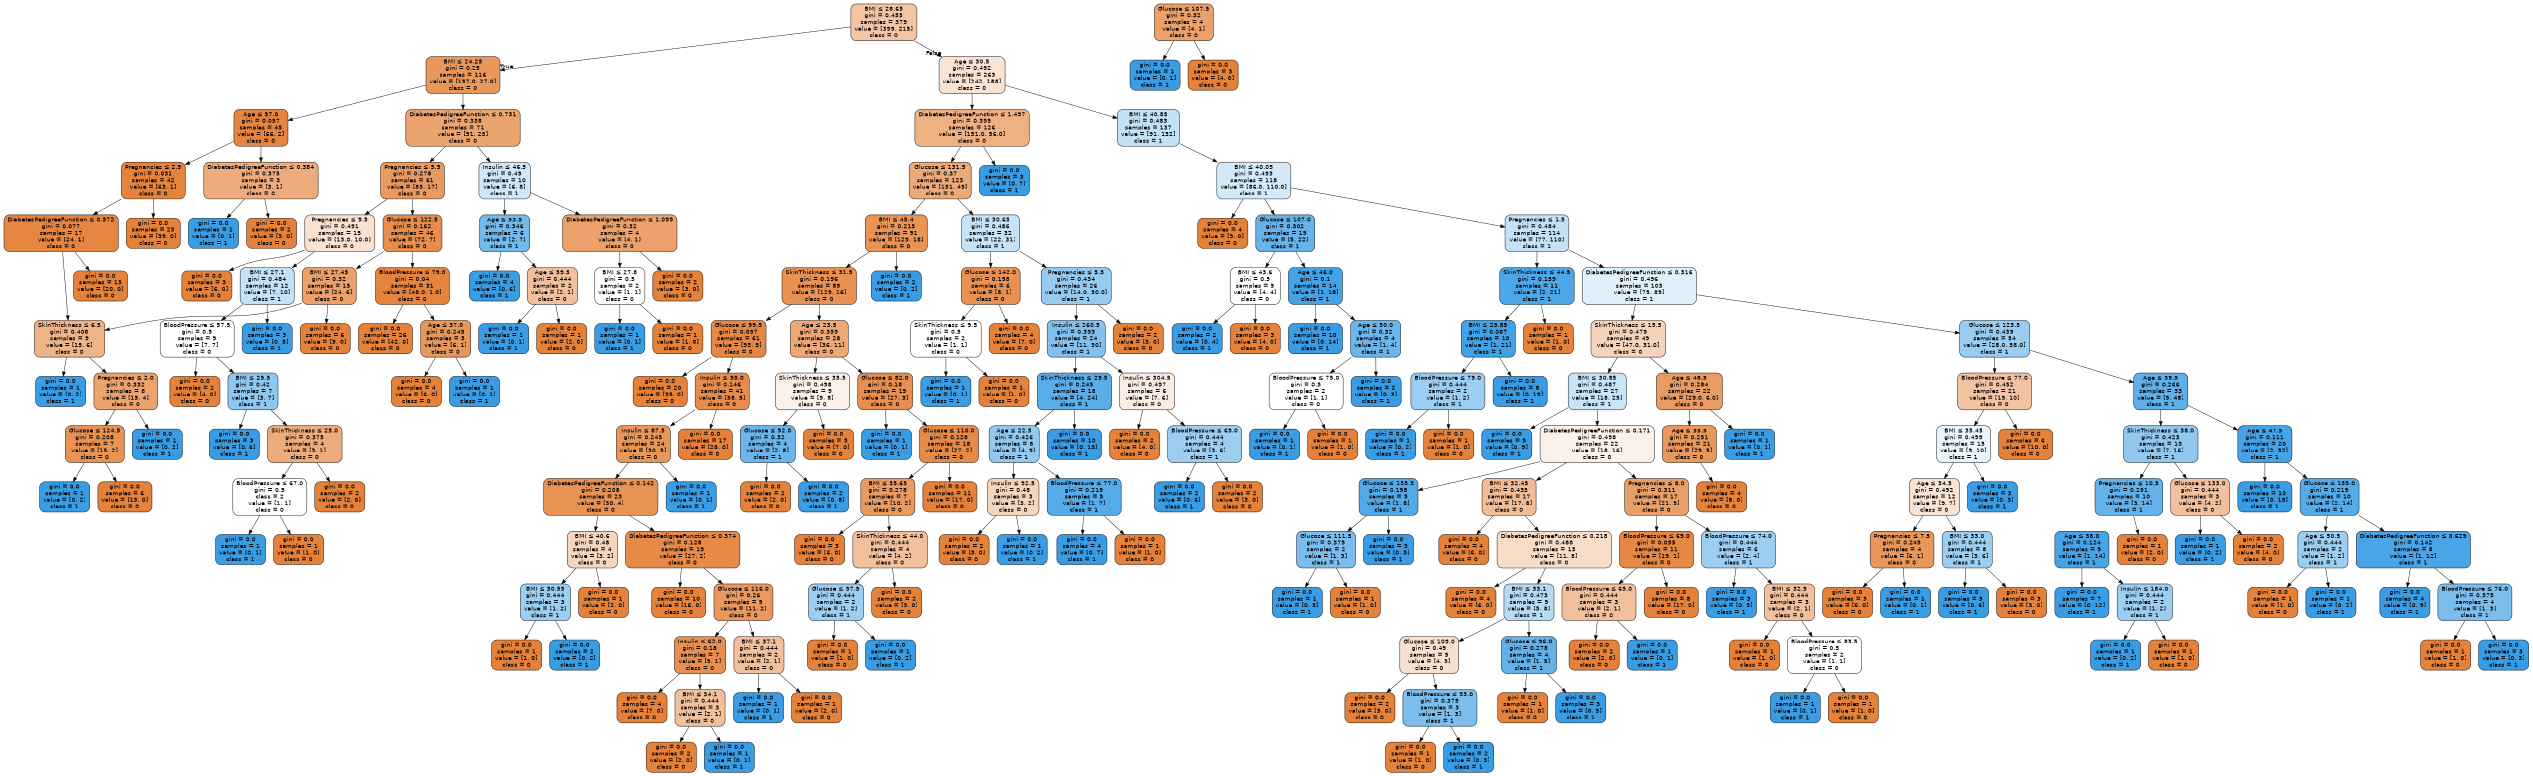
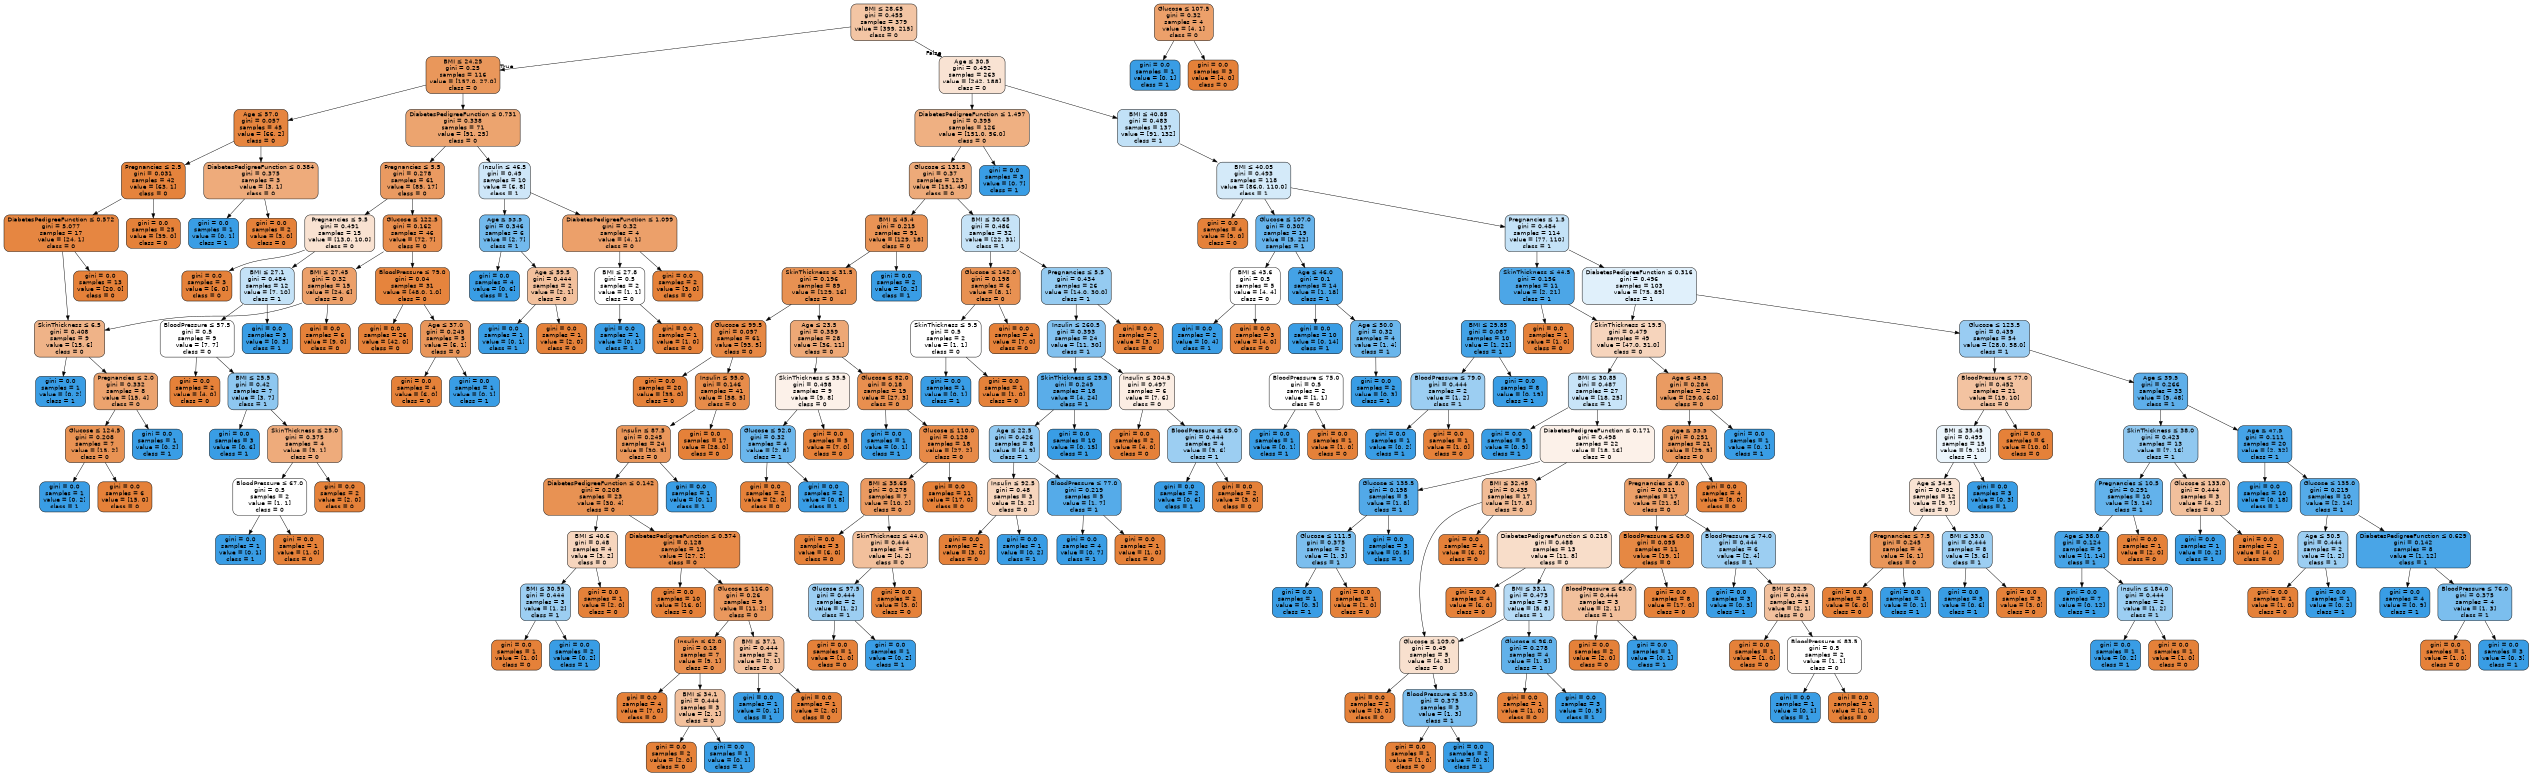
(61, 226) -> (61, 226)
(1285, 246) -> (1285, 246)
(1537, 279) -> (1537, 279)
(1514, 311) -> (1581, 311)
(1343, 364) -> none
(1625, 469) -> (1674, 469)
(270, 497) -> (270, 497)
(1530, 522) -> (1425, 553)
none -> (2107, 522)
(1599, 615) -> (1599, 615)
